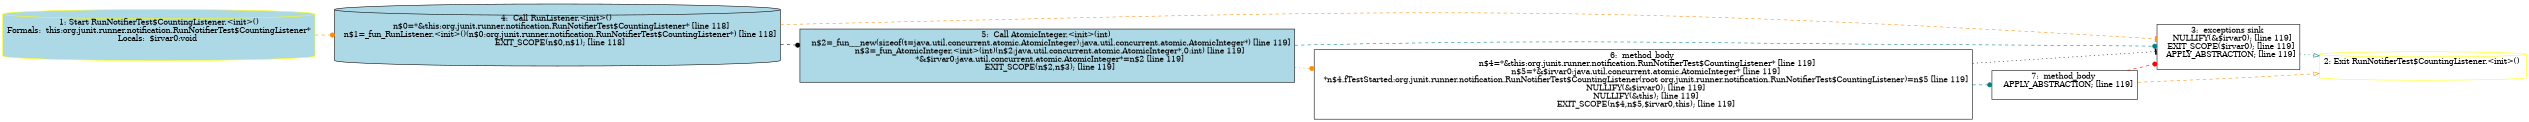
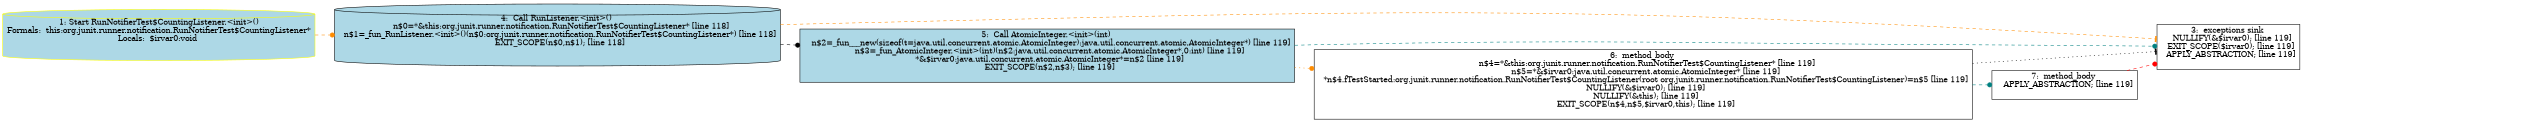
(2423, 66) -> none
